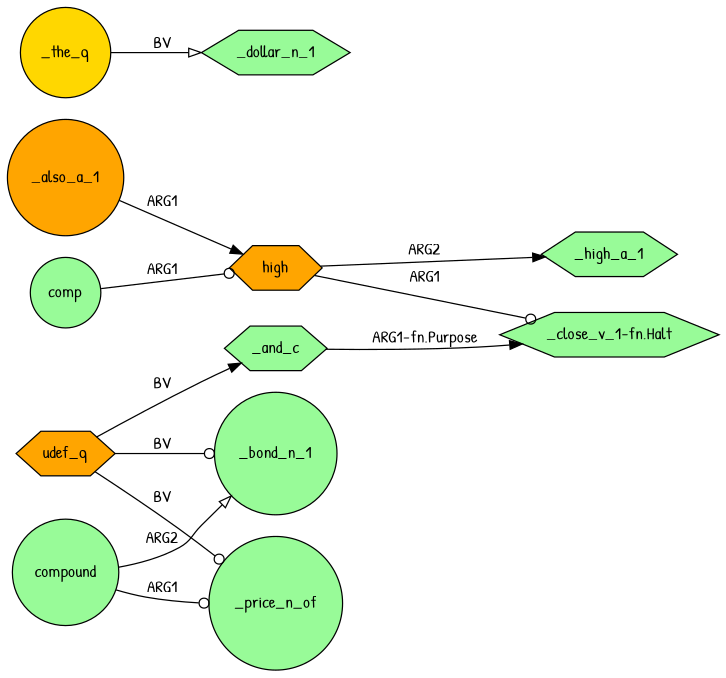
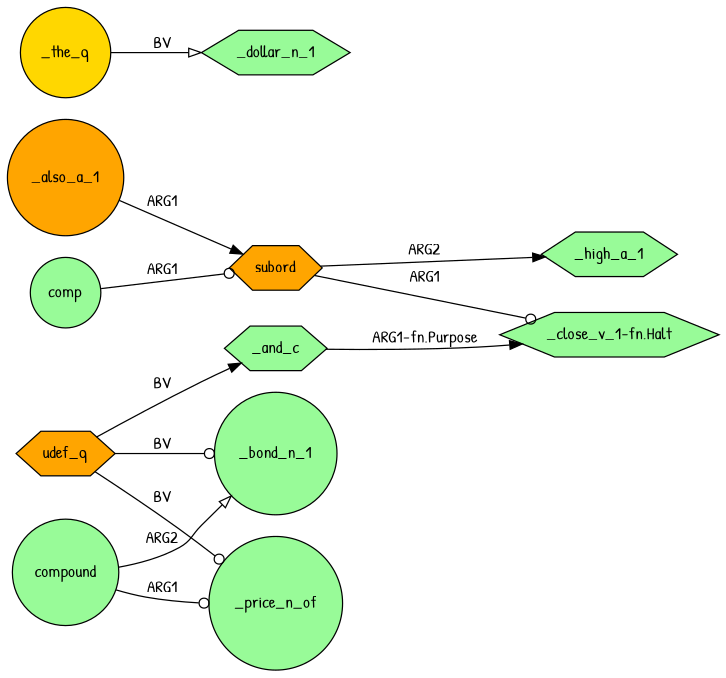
(276, 268) -> (276, 268)
